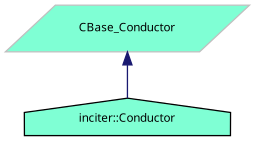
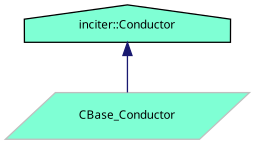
(127, 82) -> (127, 74)
